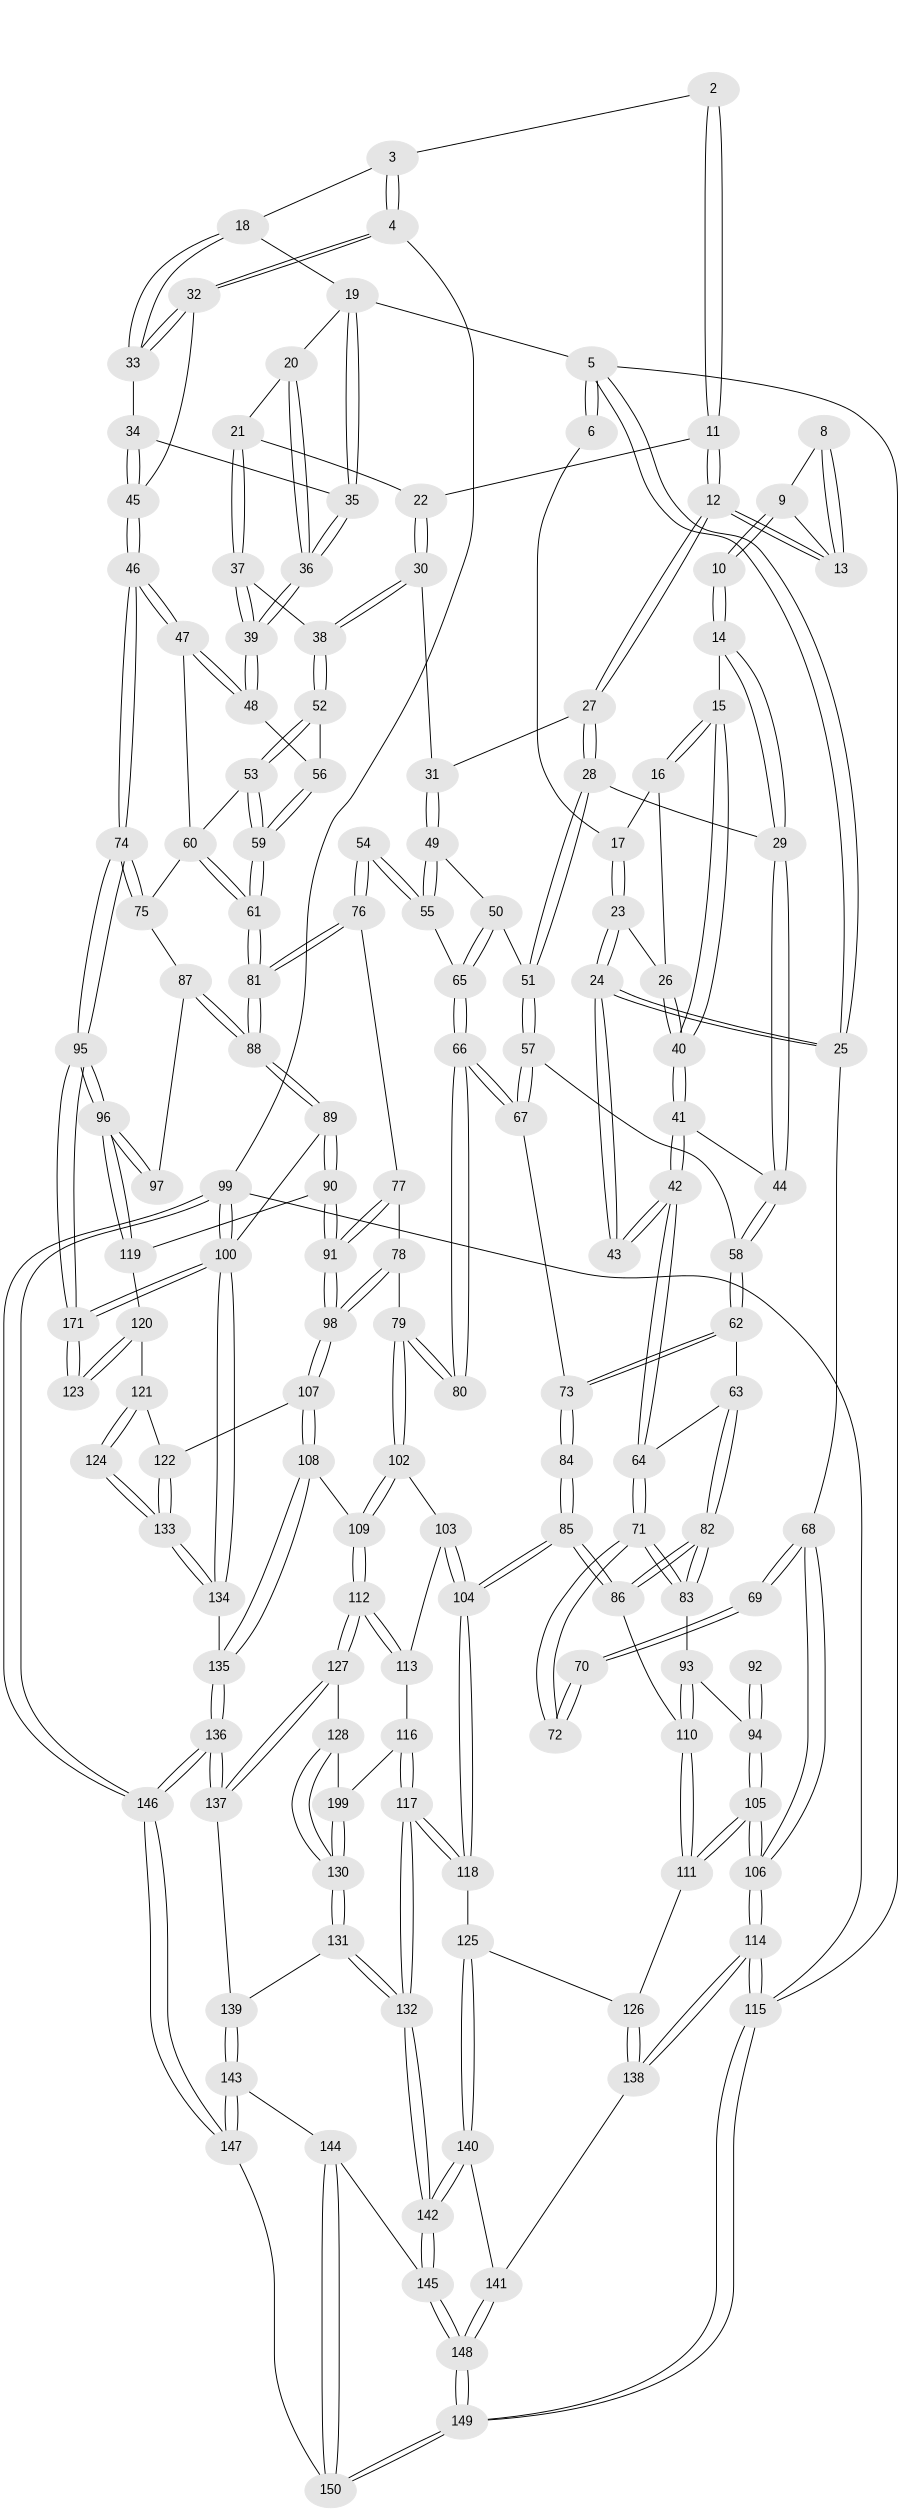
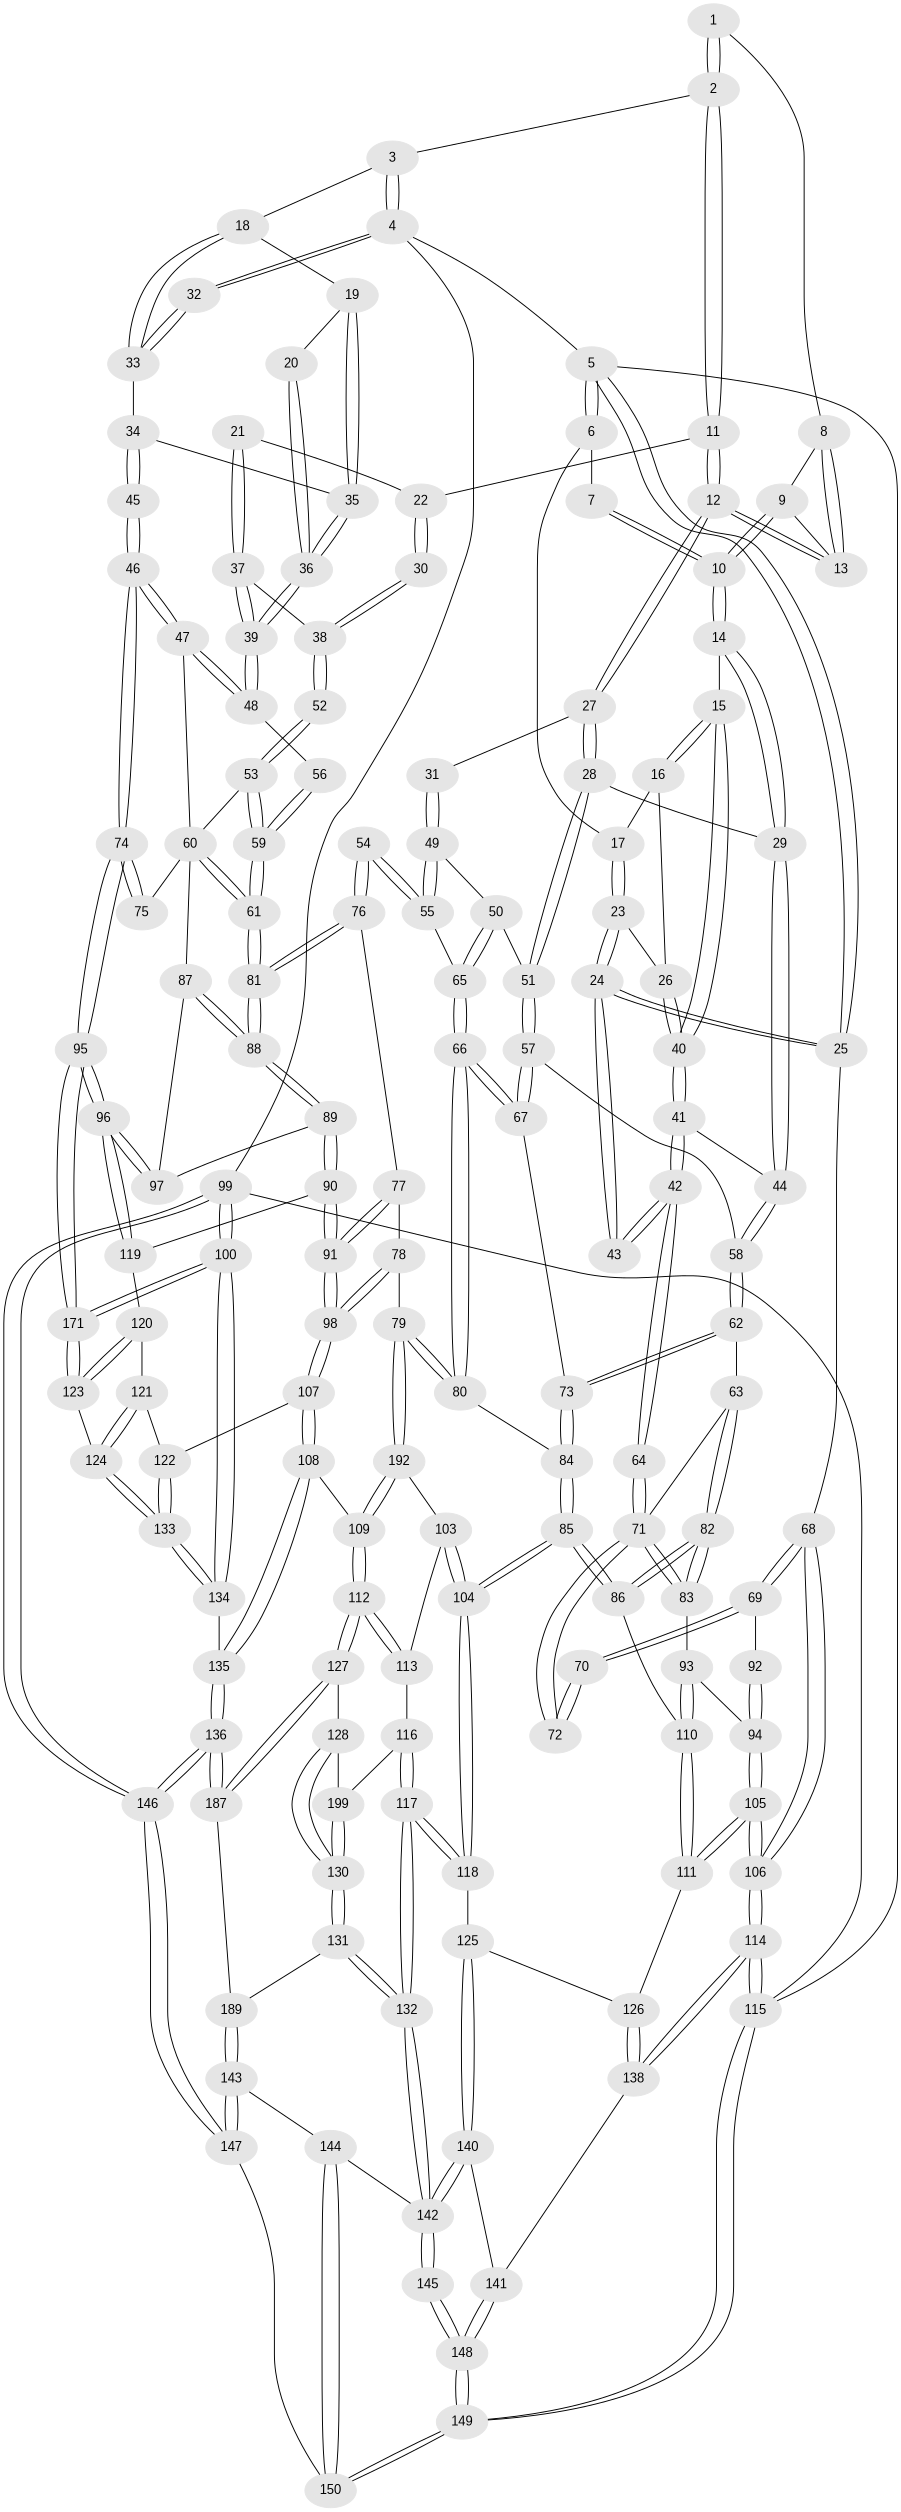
none -> (714, 21)
(477, 331) -> (500, 287)
(265, 398) -> none
(182, 403) -> none
none -> (592, 501)
(427, 677) -> none
(320, 741) -> none
(164, 947) -> (188, 913)
(278, 1187) -> (239, 1151)
none -> (85, 1427)
none -> (514, 1427)
(688, 1427) -> (688, 1462)
(399, 1462) -> (399, 1462)
none -> (756, 1633)
(216, 1805) -> (216, 1805)
(232, 2010) -> (232, 2010)
(379, 2216) -> (379, 2182)
